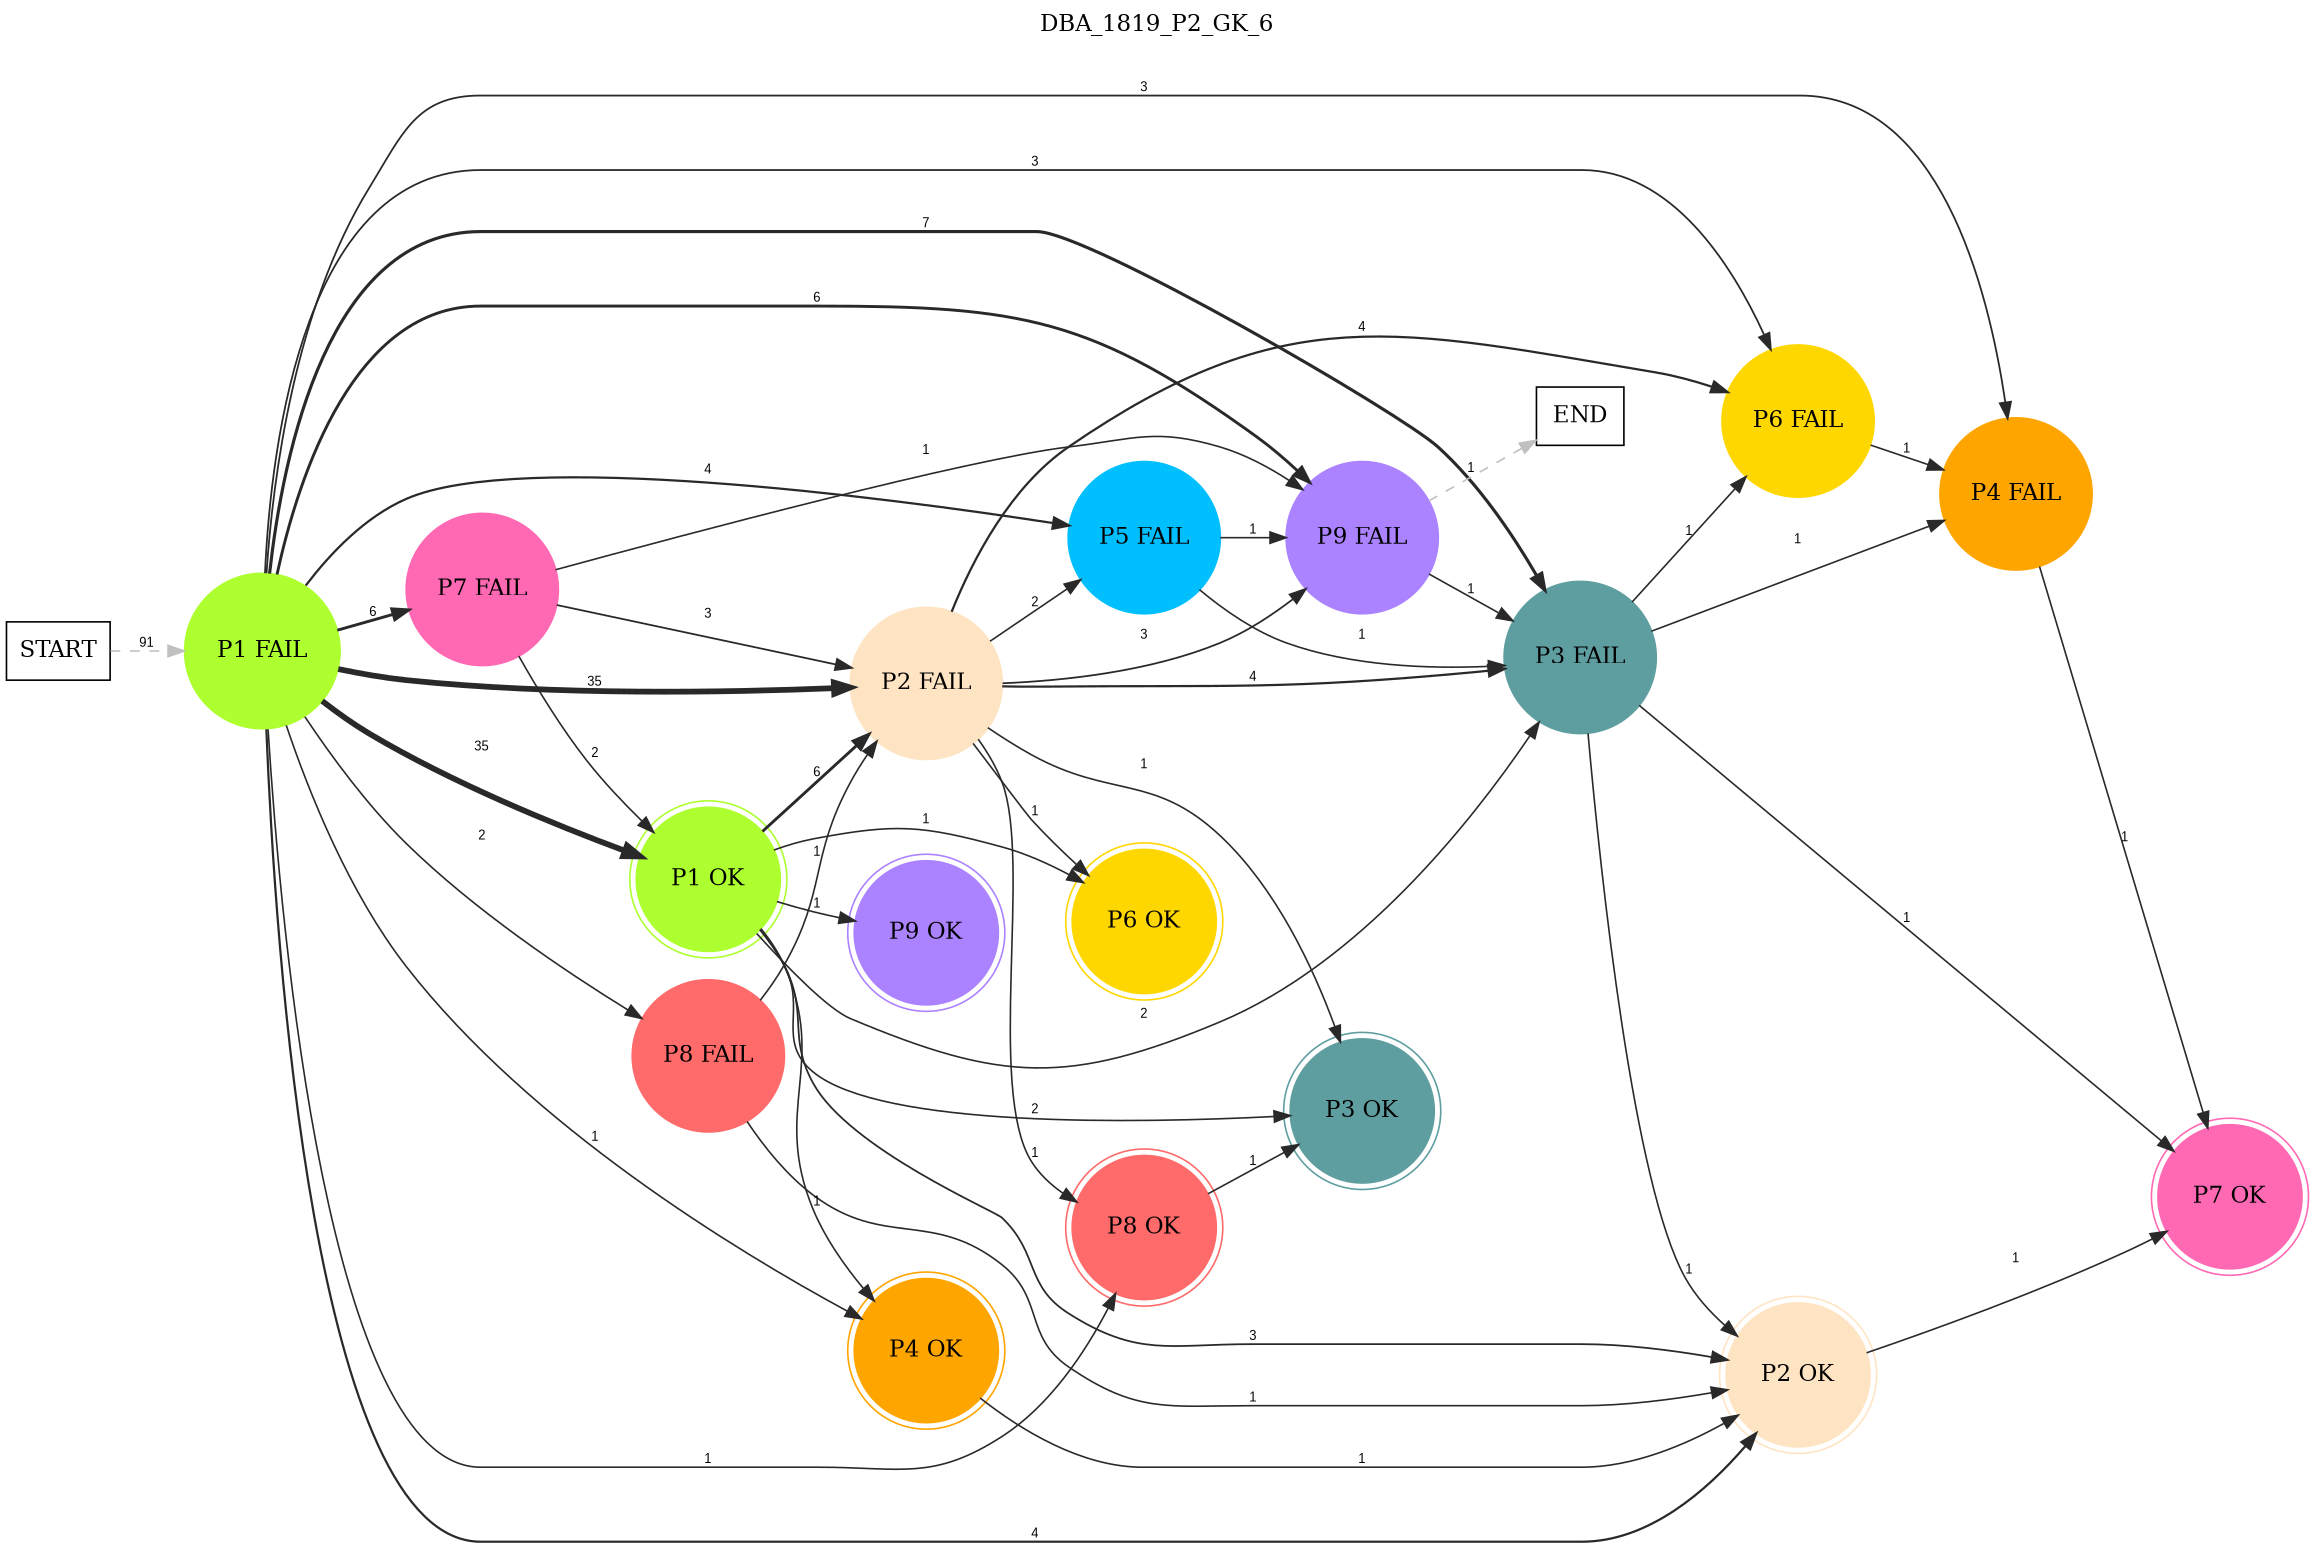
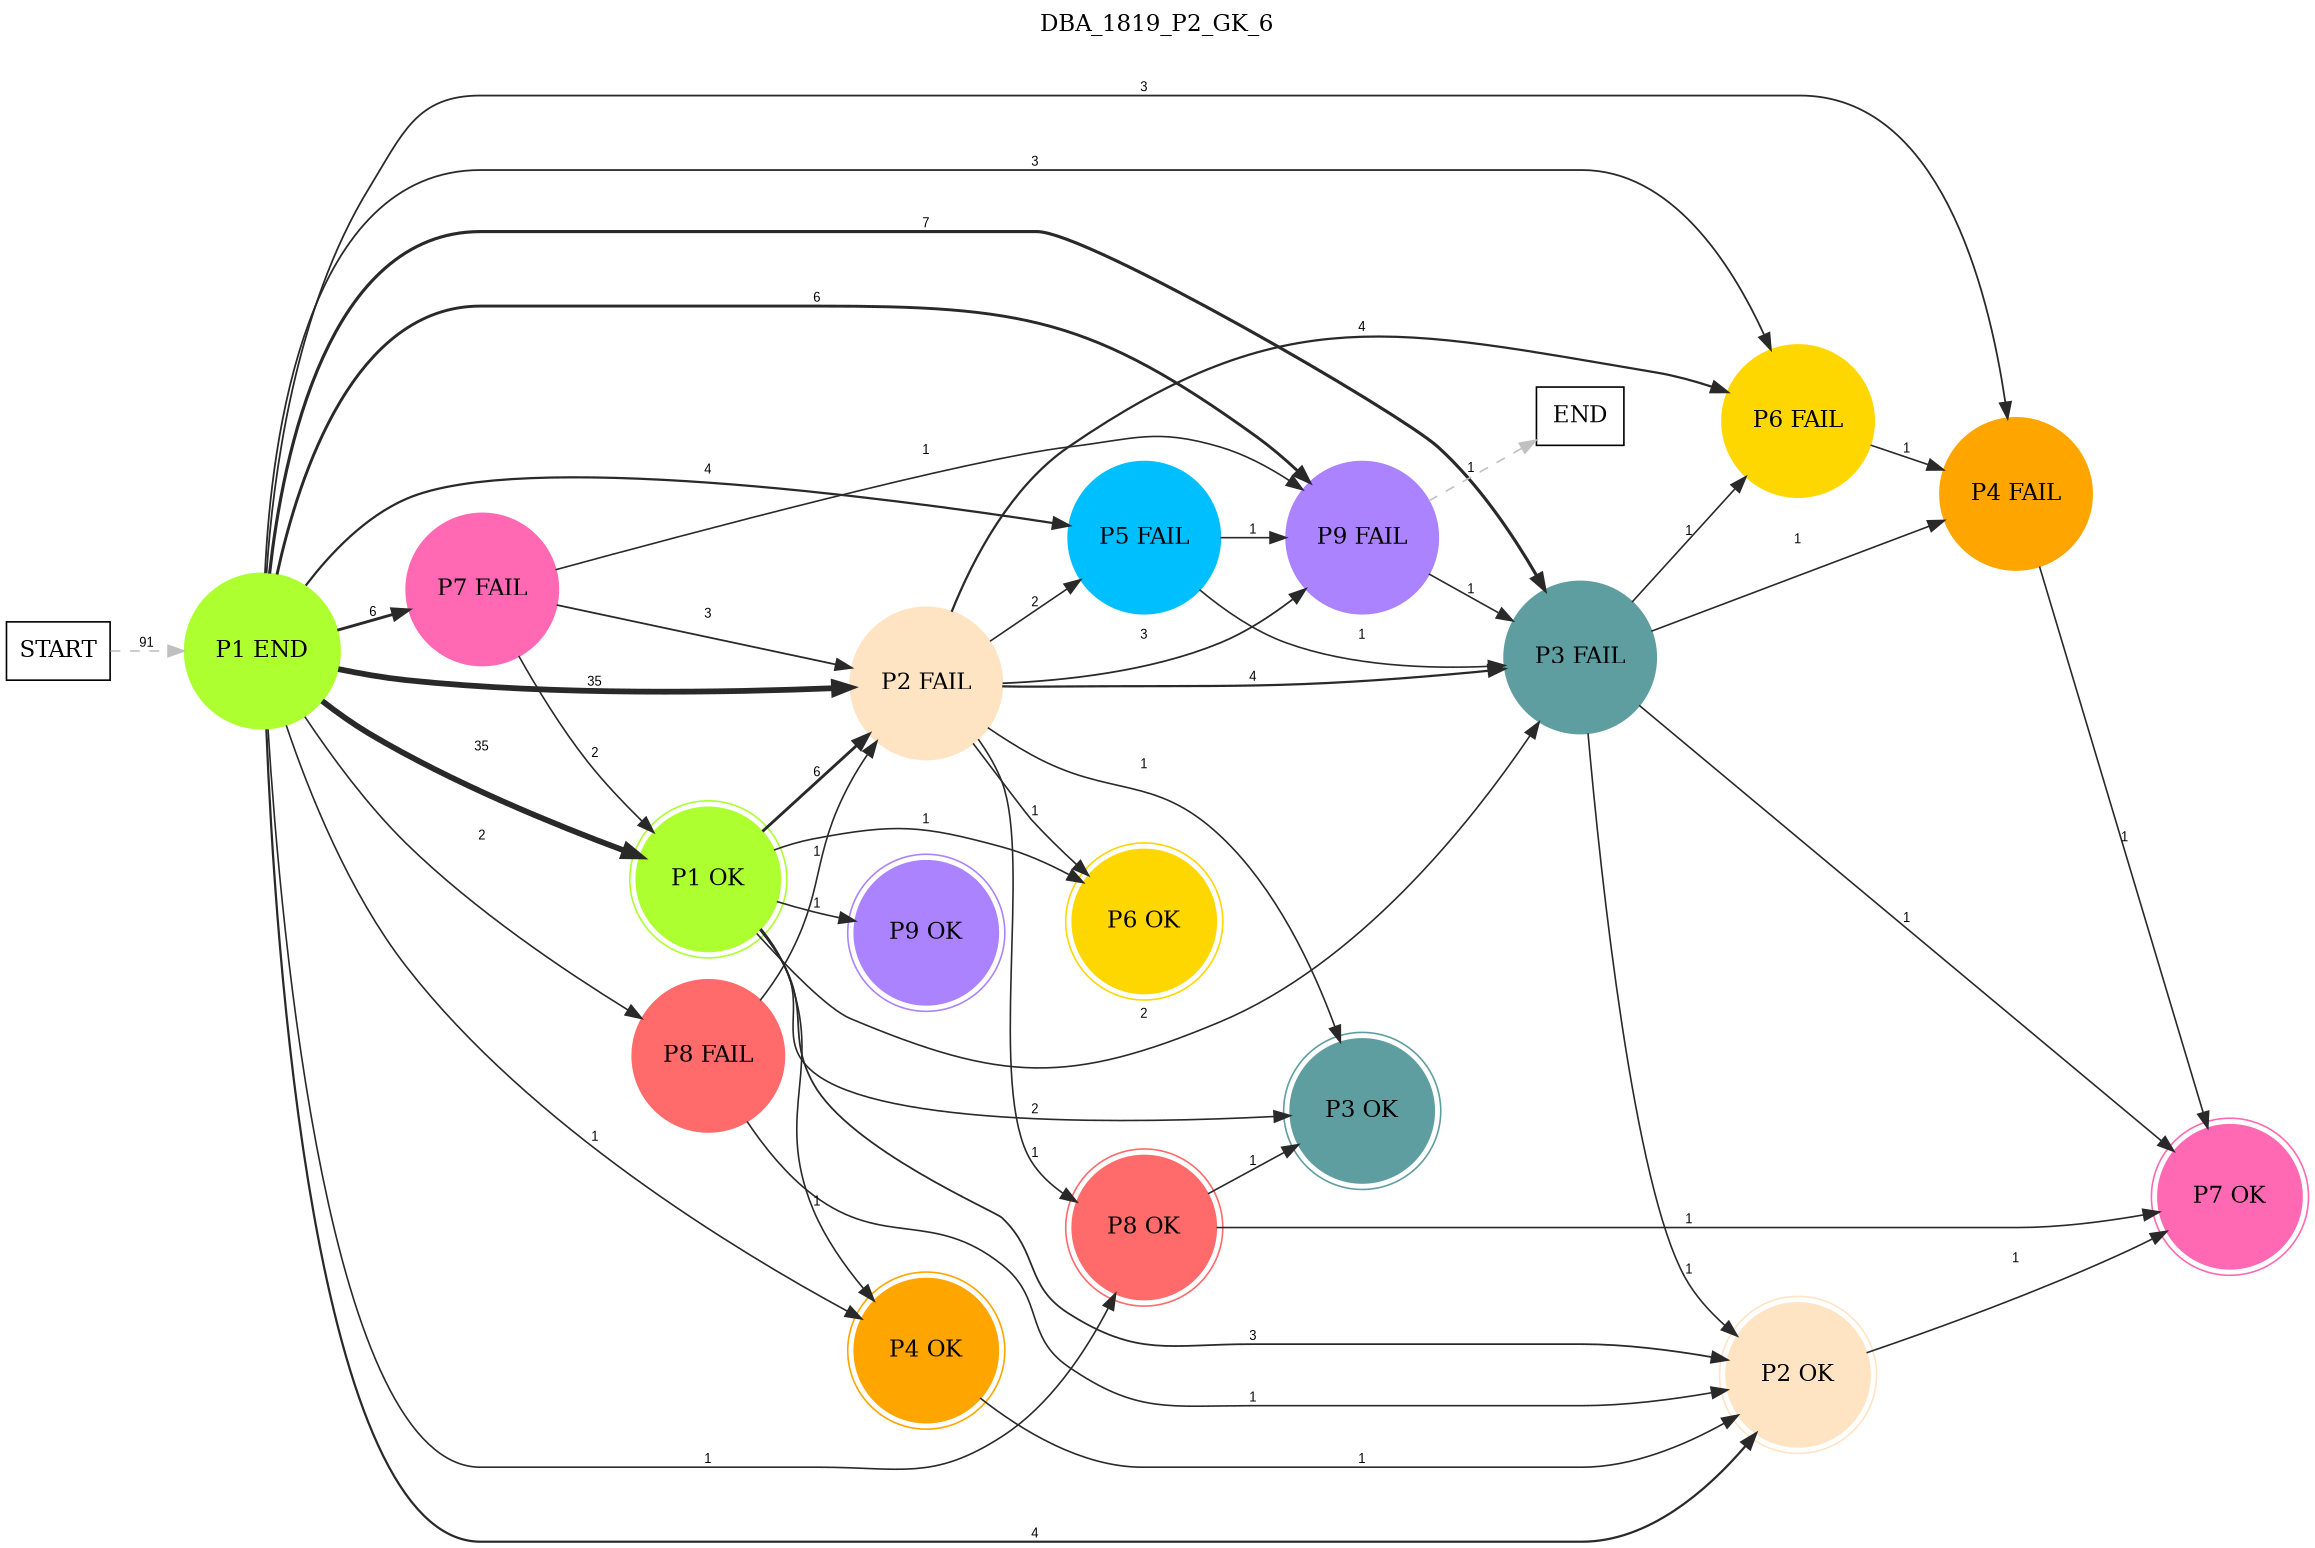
(262, 651) -> (262, 651)
none -> (1680, 1228)
